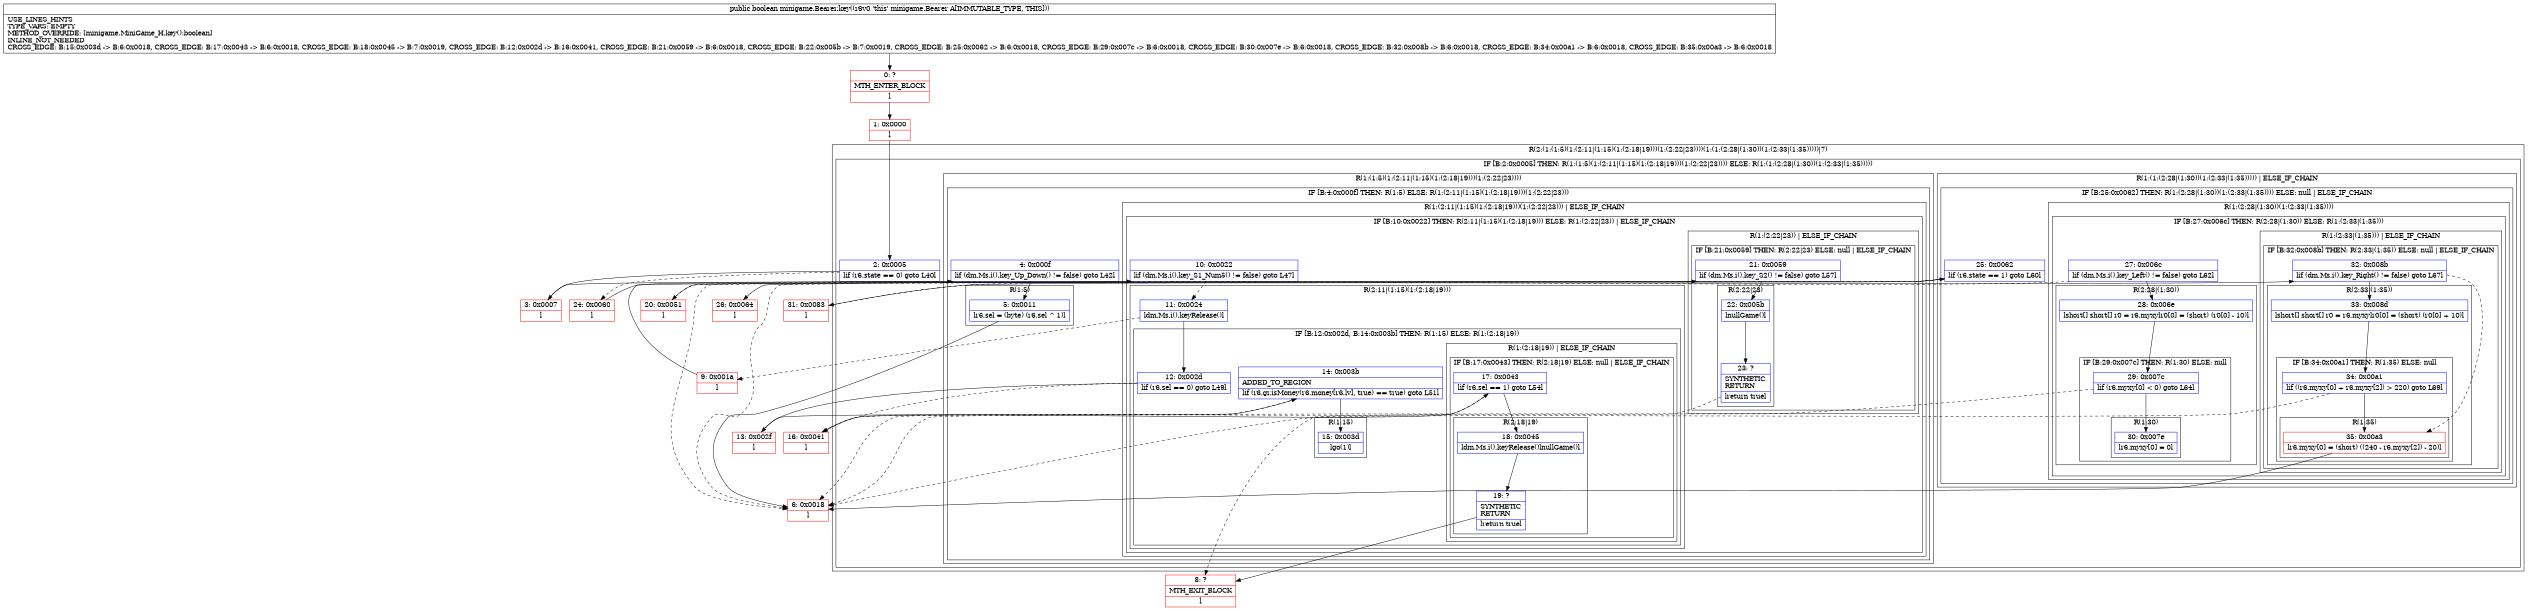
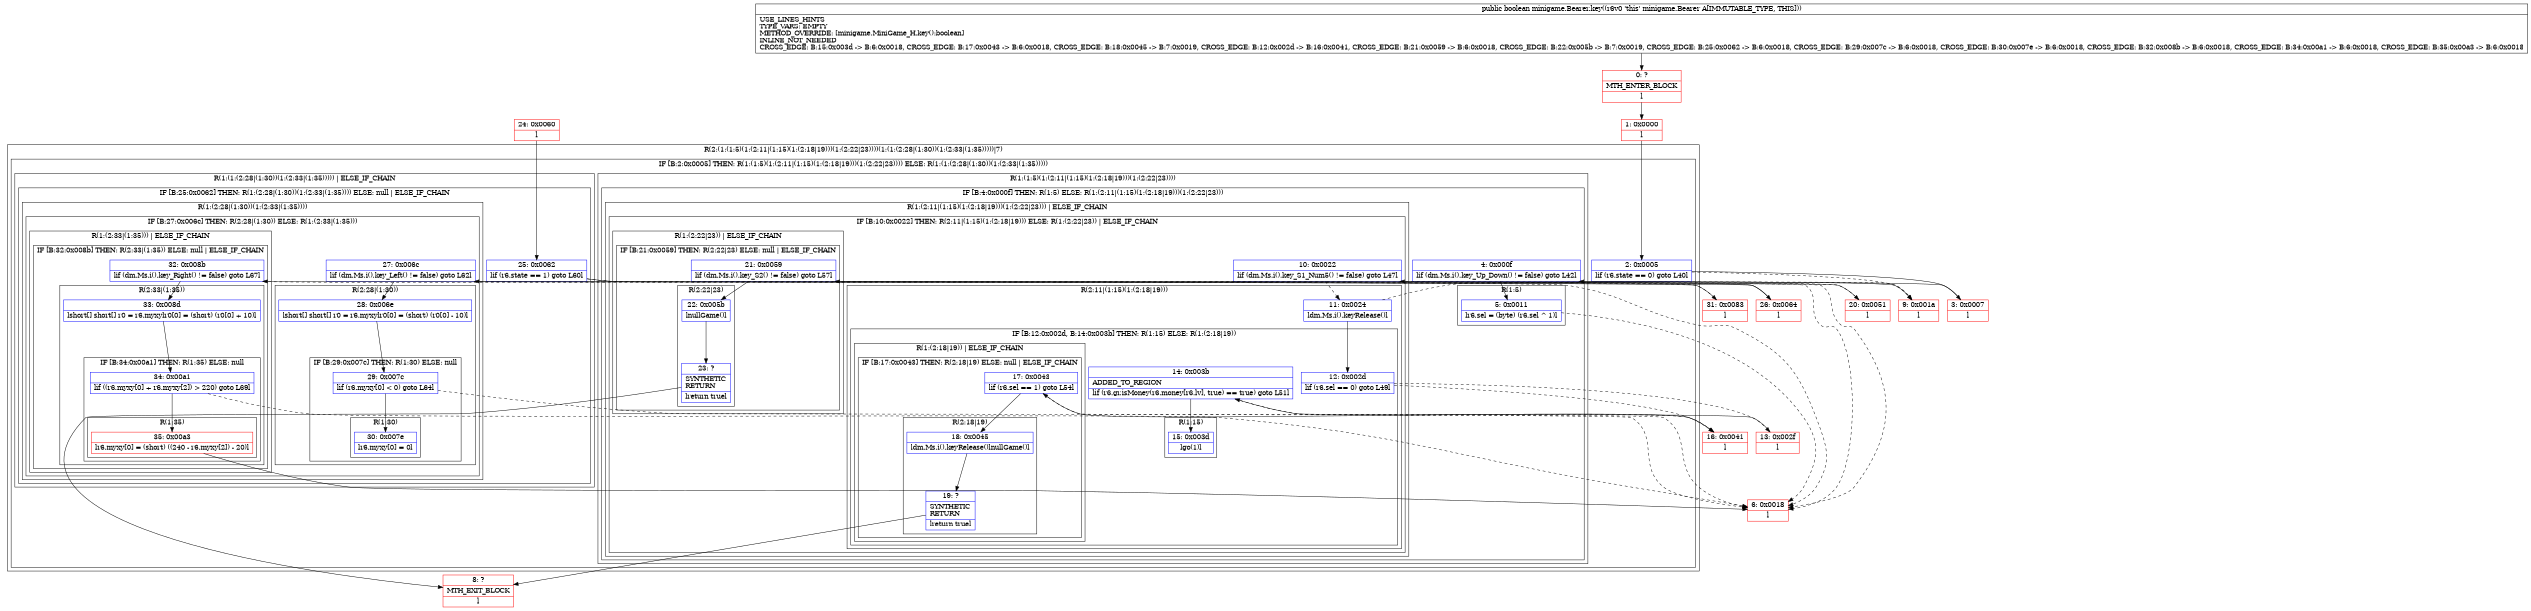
(714, 276) -> (1841, 278)
none -> (1128, 282)
(2479, 351) -> (1116, 282)
(957, 389) -> (1574, 389)
(802, 401) -> (1735, 359)
(1305, 423) -> (234, 415)
